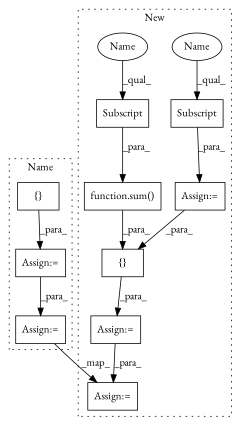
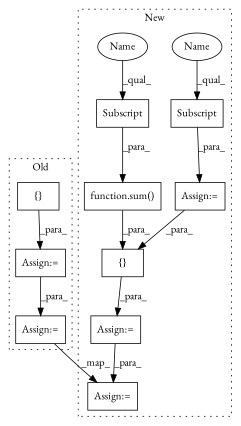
(41, 168) -> (41, 168)
